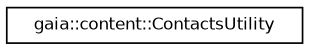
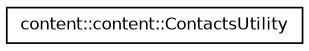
(155, 25) -> (155, 25)
